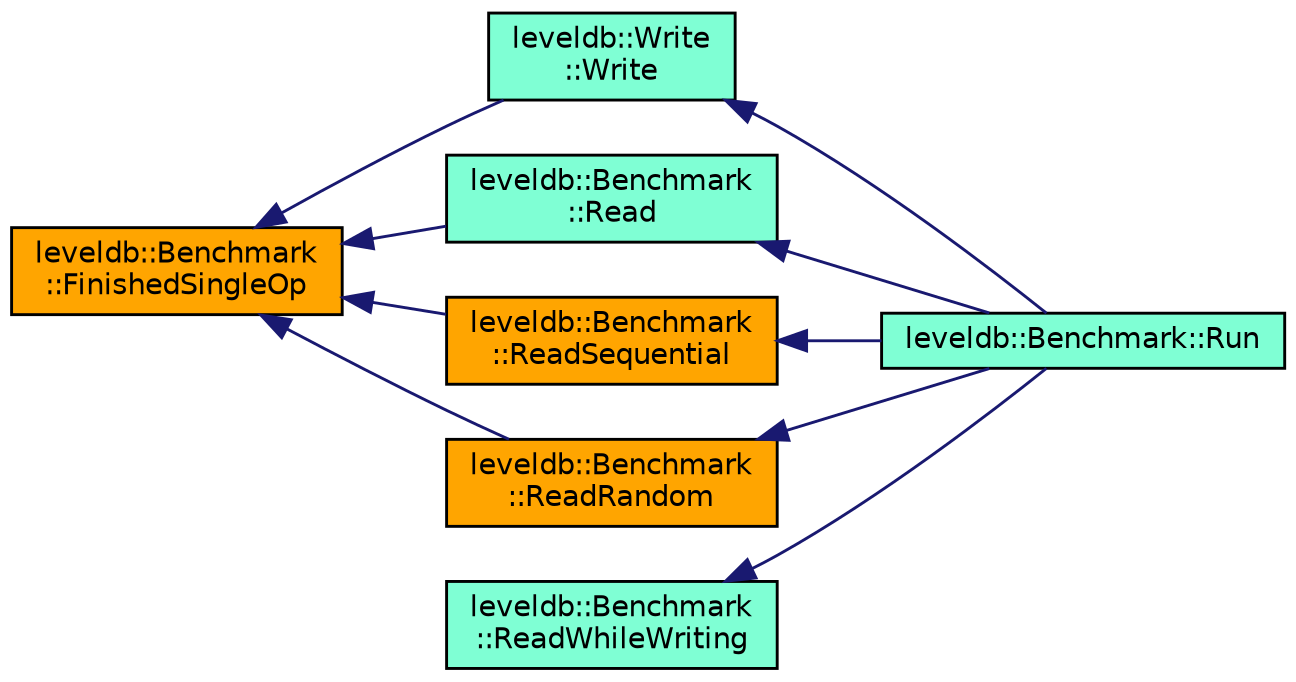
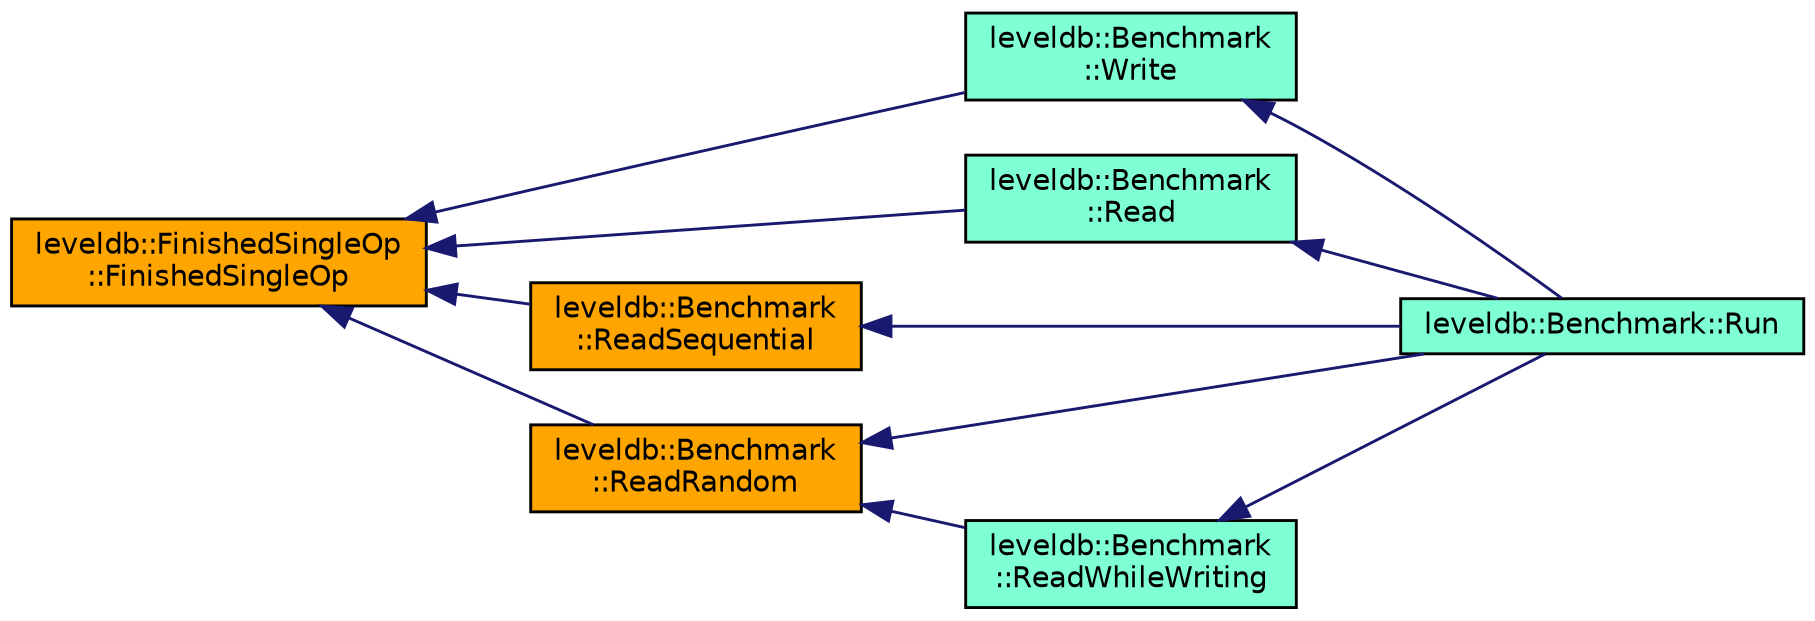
(612, 57) -> (1131, 57)
(177, 271) -> (219, 262)
none -> (928, 519)
